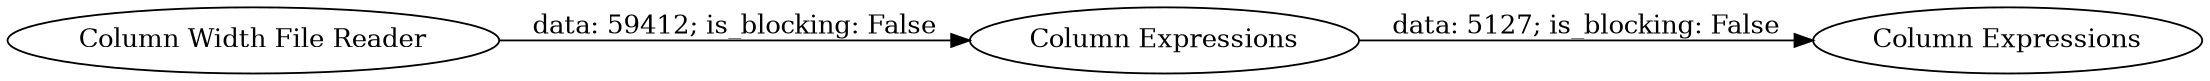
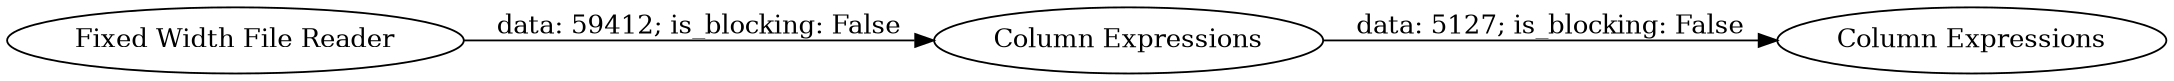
(253, 40) -> (235, 40)
